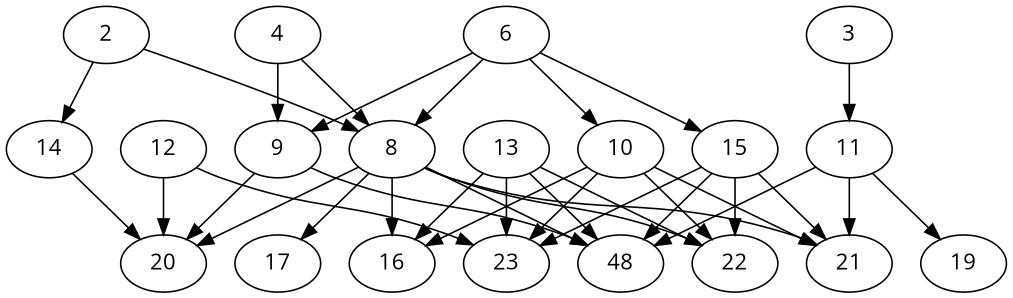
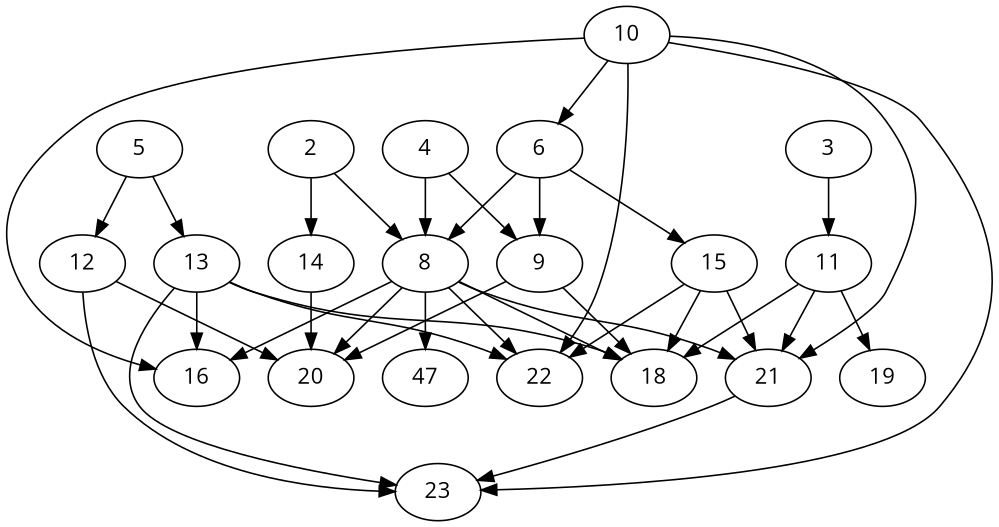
(558, 86) -> (588, 86)
none -> (140, 149)
(639, 197) -> (615, 440)
(278, 264) -> (425, 378)
(621, 264) -> (654, 378)
